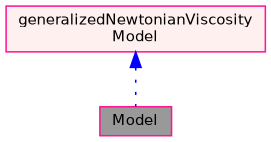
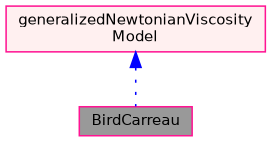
(136, 121) -> (136, 121)
